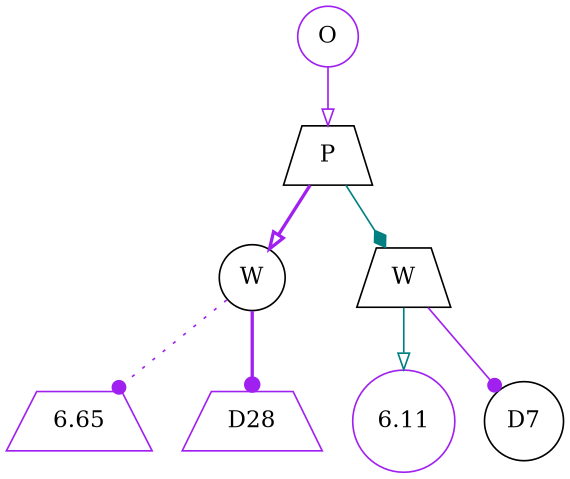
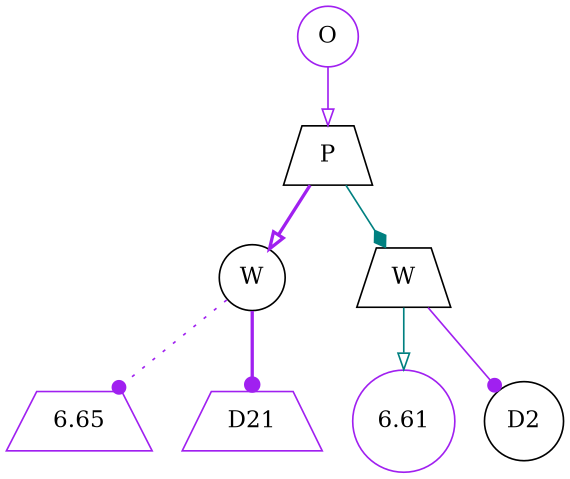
(252, 421) -> (252, 421)
(404, 421) -> (404, 421)
(524, 421) -> (524, 421)
